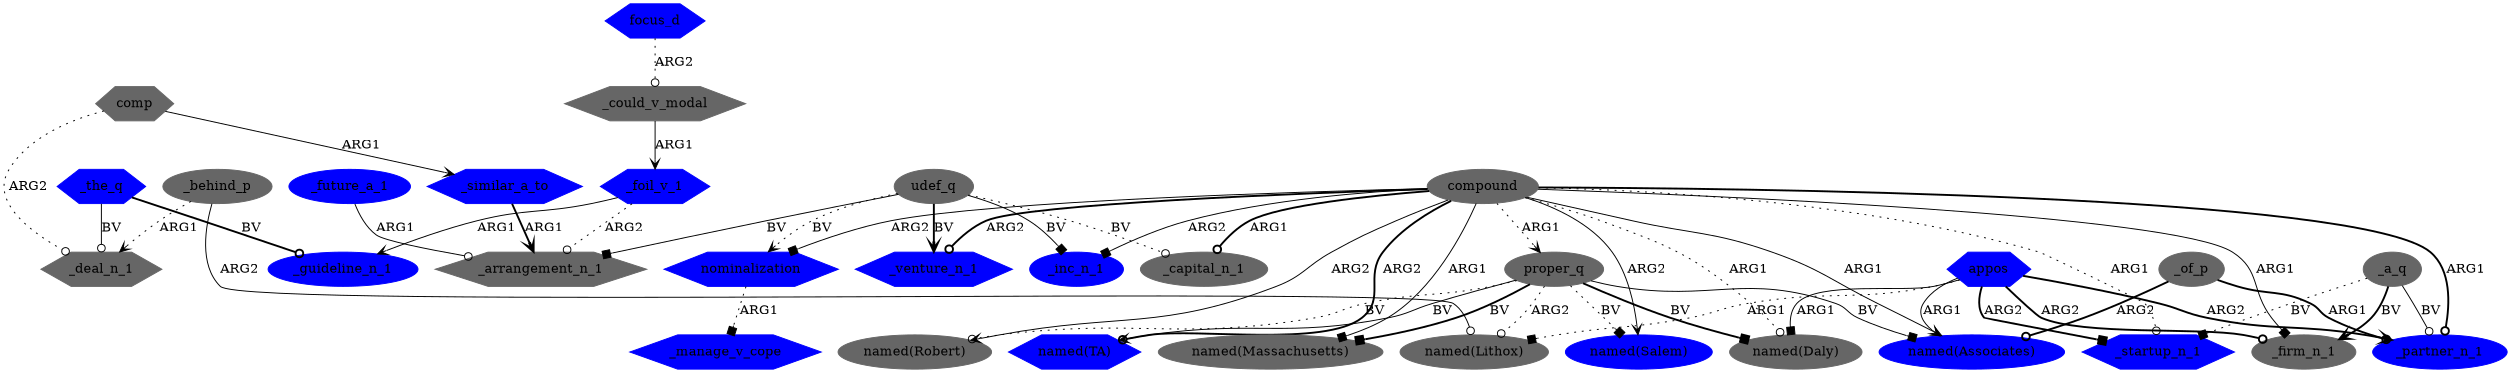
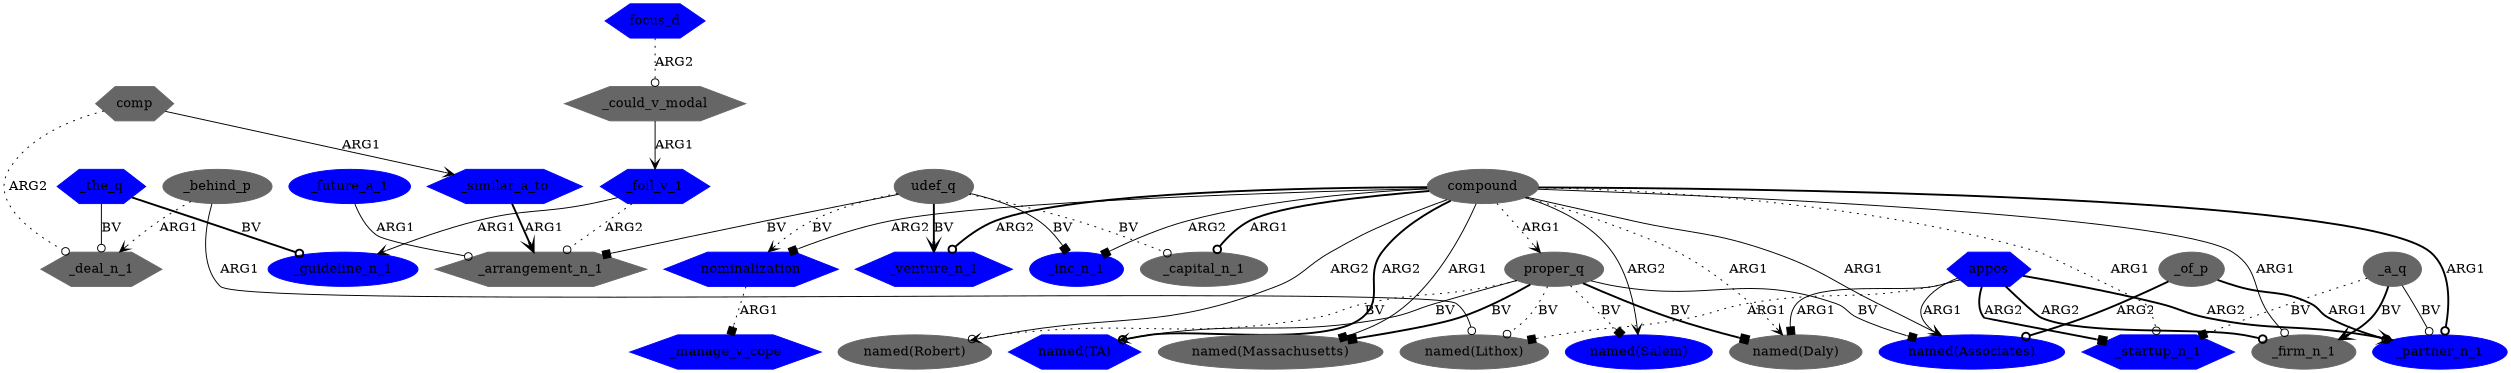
(1933, 209) -> (1934, 210)
(1662, 244) -> (1661, 244)
(240, 269) -> (240, 269)
(1551, 311) -> (1548, 311)
